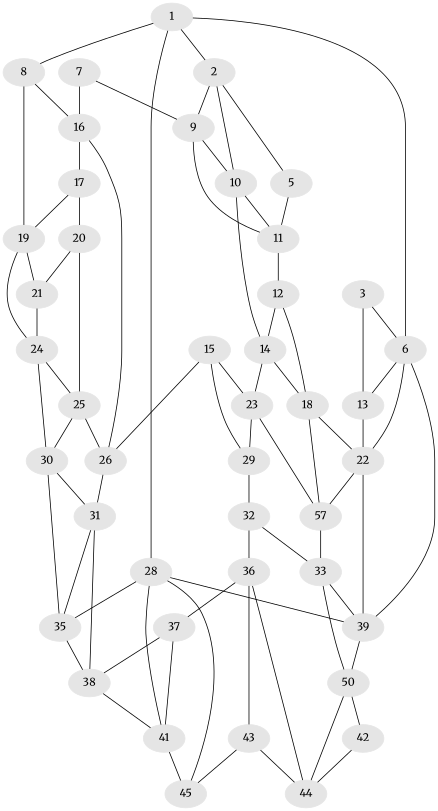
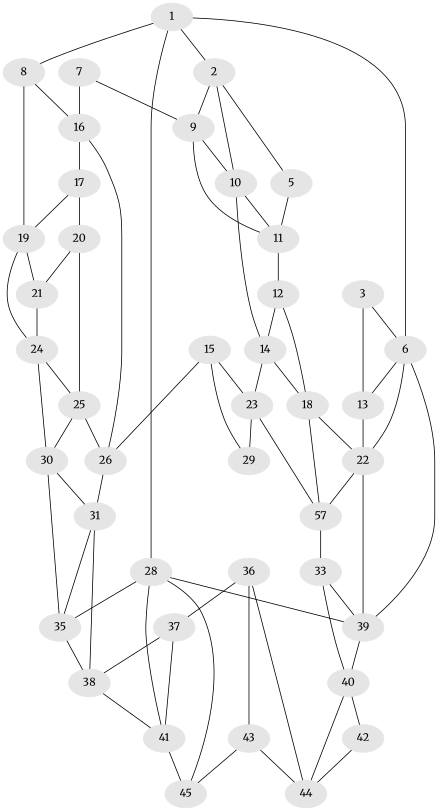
(249, 516) -> none
(348, 683) -> (348, 683)
